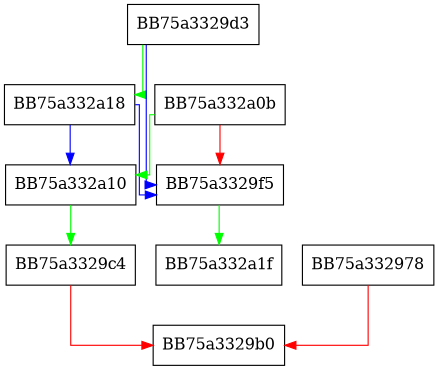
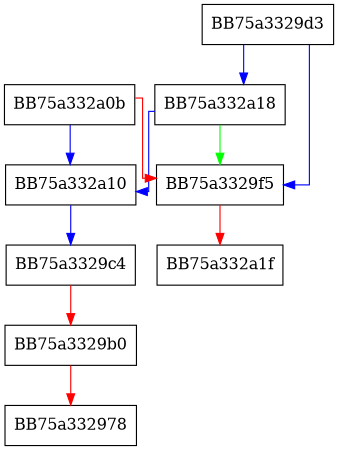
(143, 70) -> (244, 59)
(150, 144) -> (70, 139)
(139, 151) -> (220, 139)
(71, 219) -> (71, 219)
(219, 219) -> (220, 219)
(362, 345) -> (71, 380)
